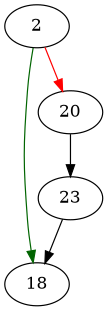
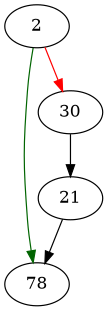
(70, 112) -> (70, 112)
(70, 198) -> (70, 198)
(37, 284) -> (37, 284)
